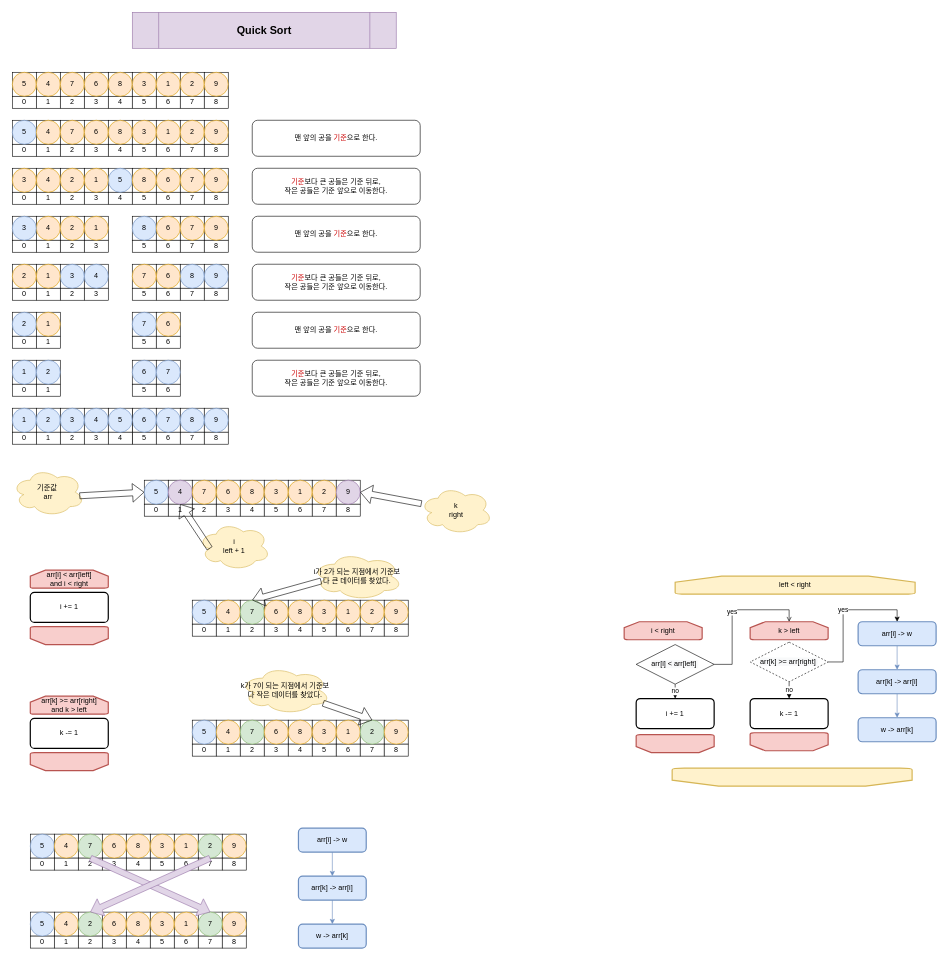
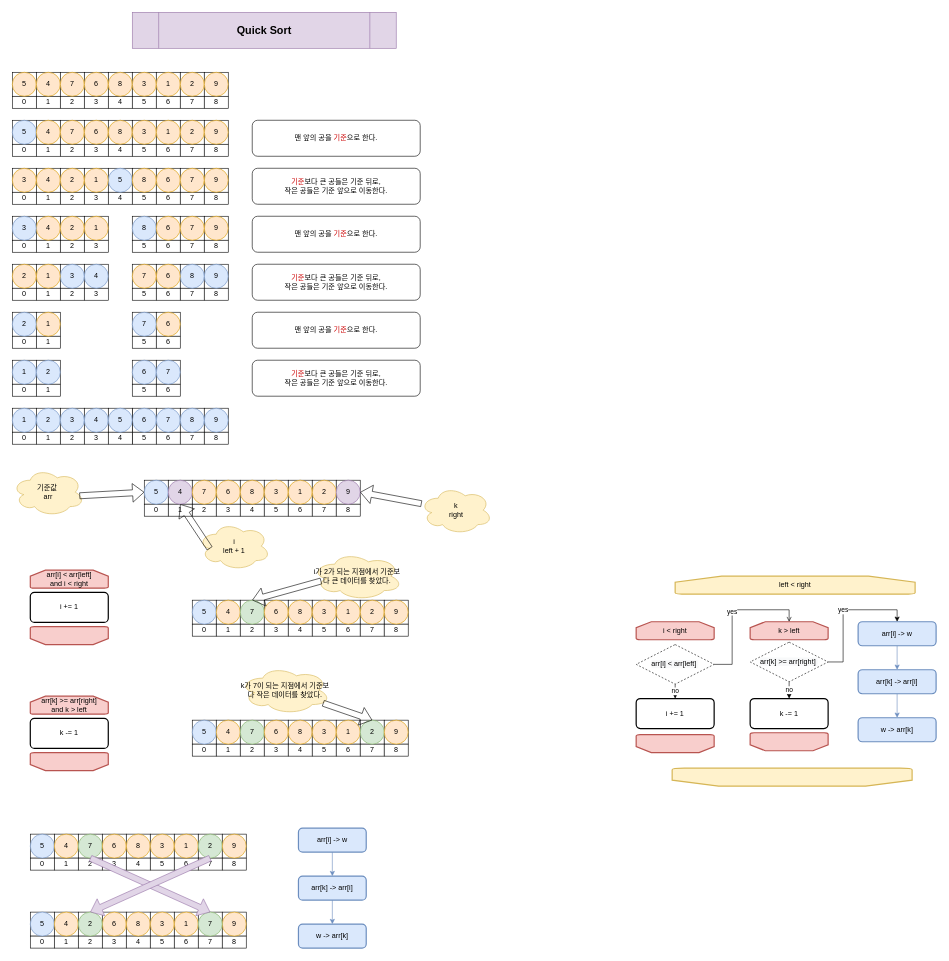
(663, 631) -> (675, 631)
(675, 665) -> (675, 665)
